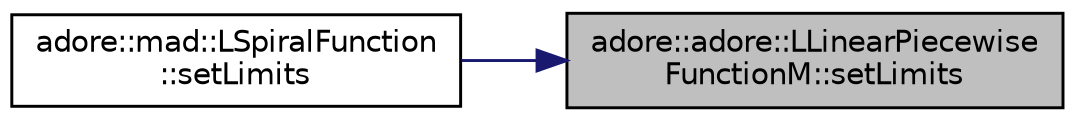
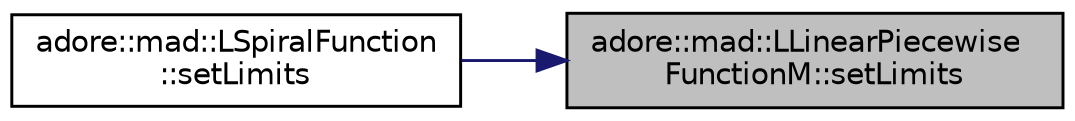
(815, 61) -> (815, 61)
